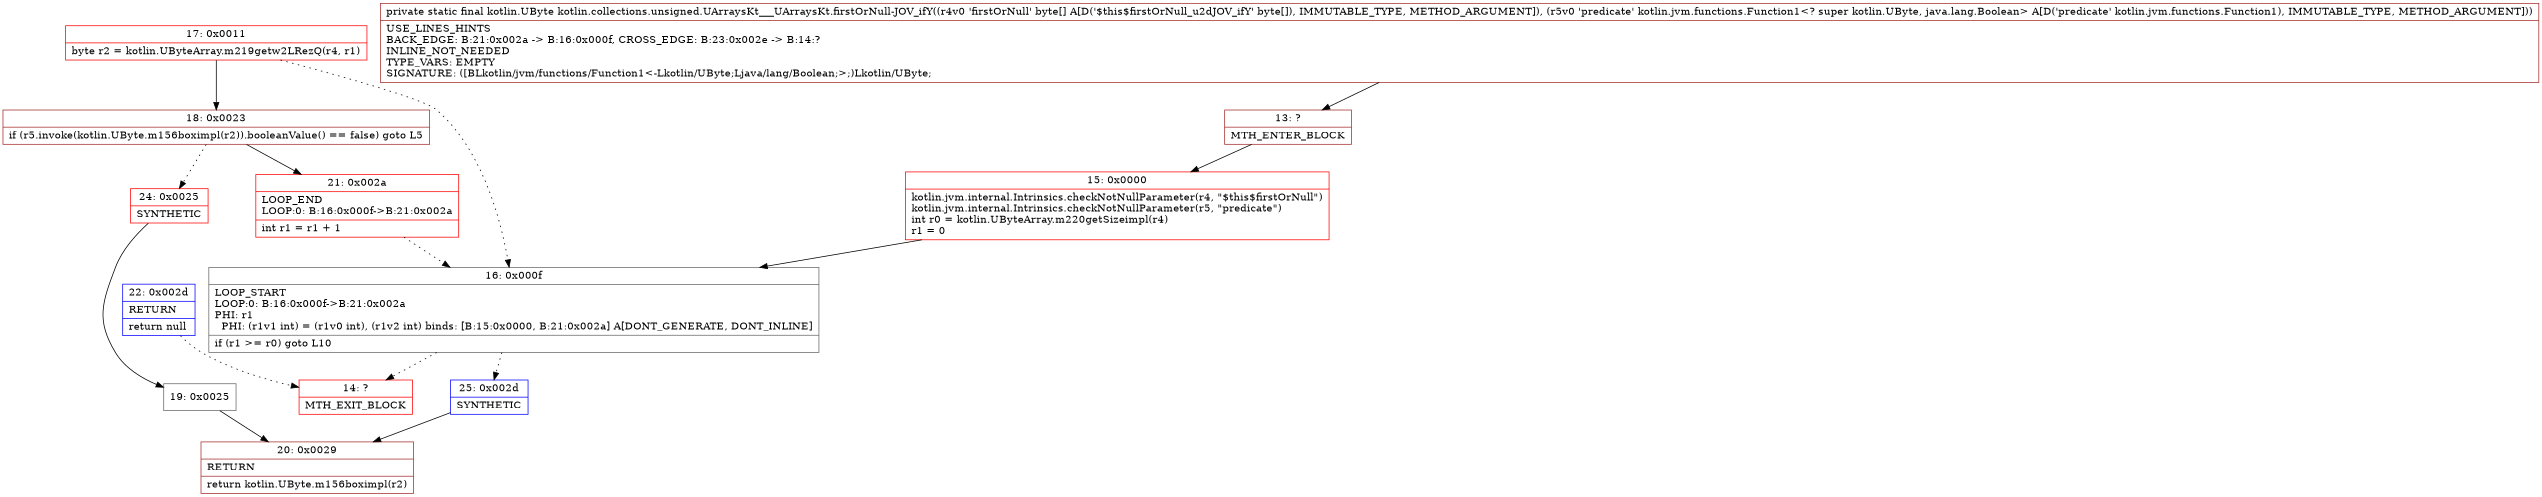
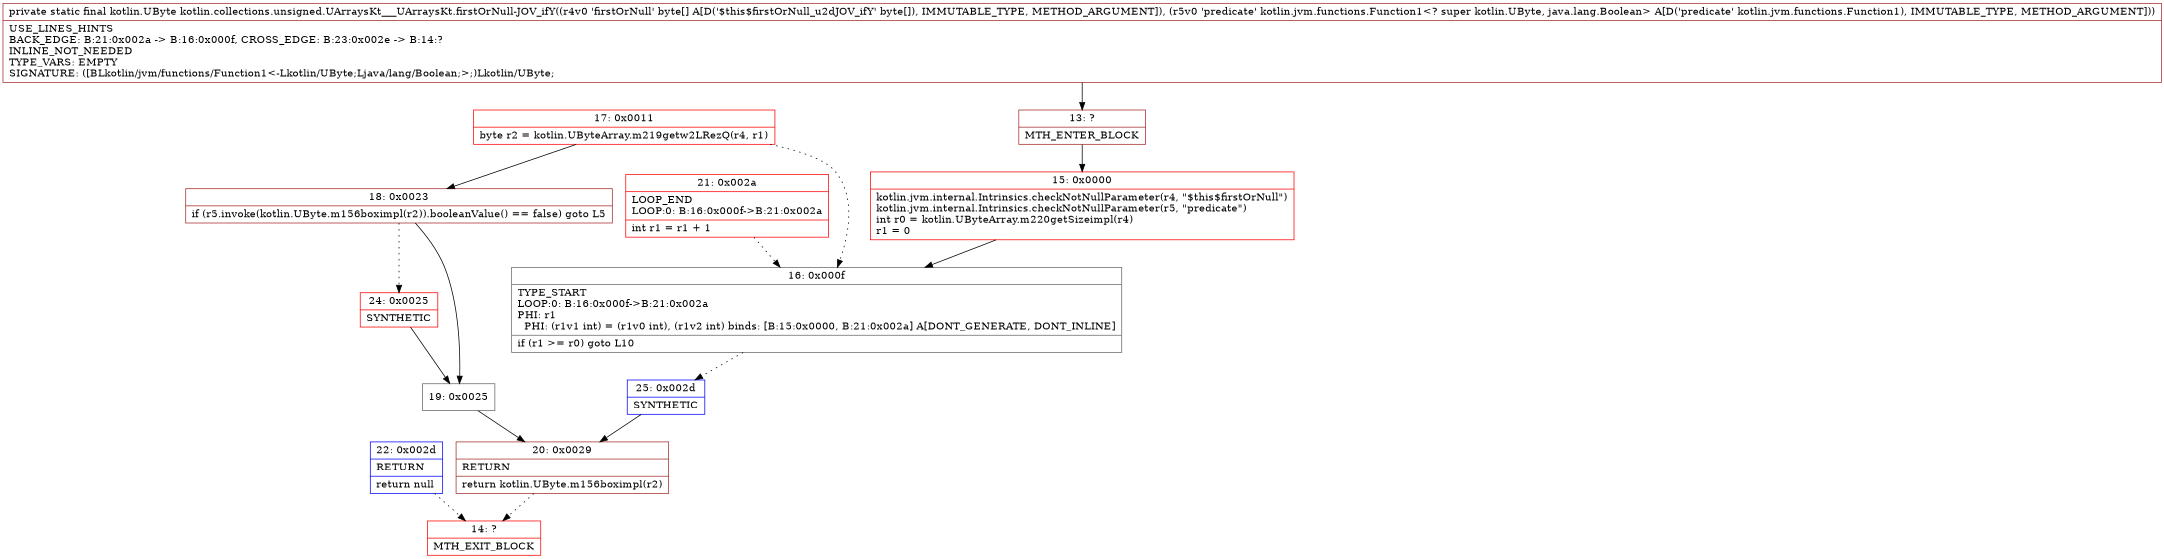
(271, 158) -> (453, 295)
(251, 293) -> (552, 293)
(415, 364) -> (521, 505)
